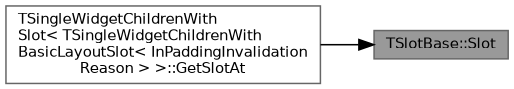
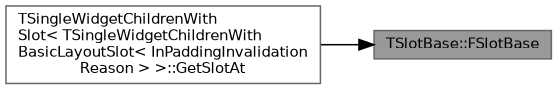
(441, 45) -> (463, 45)
